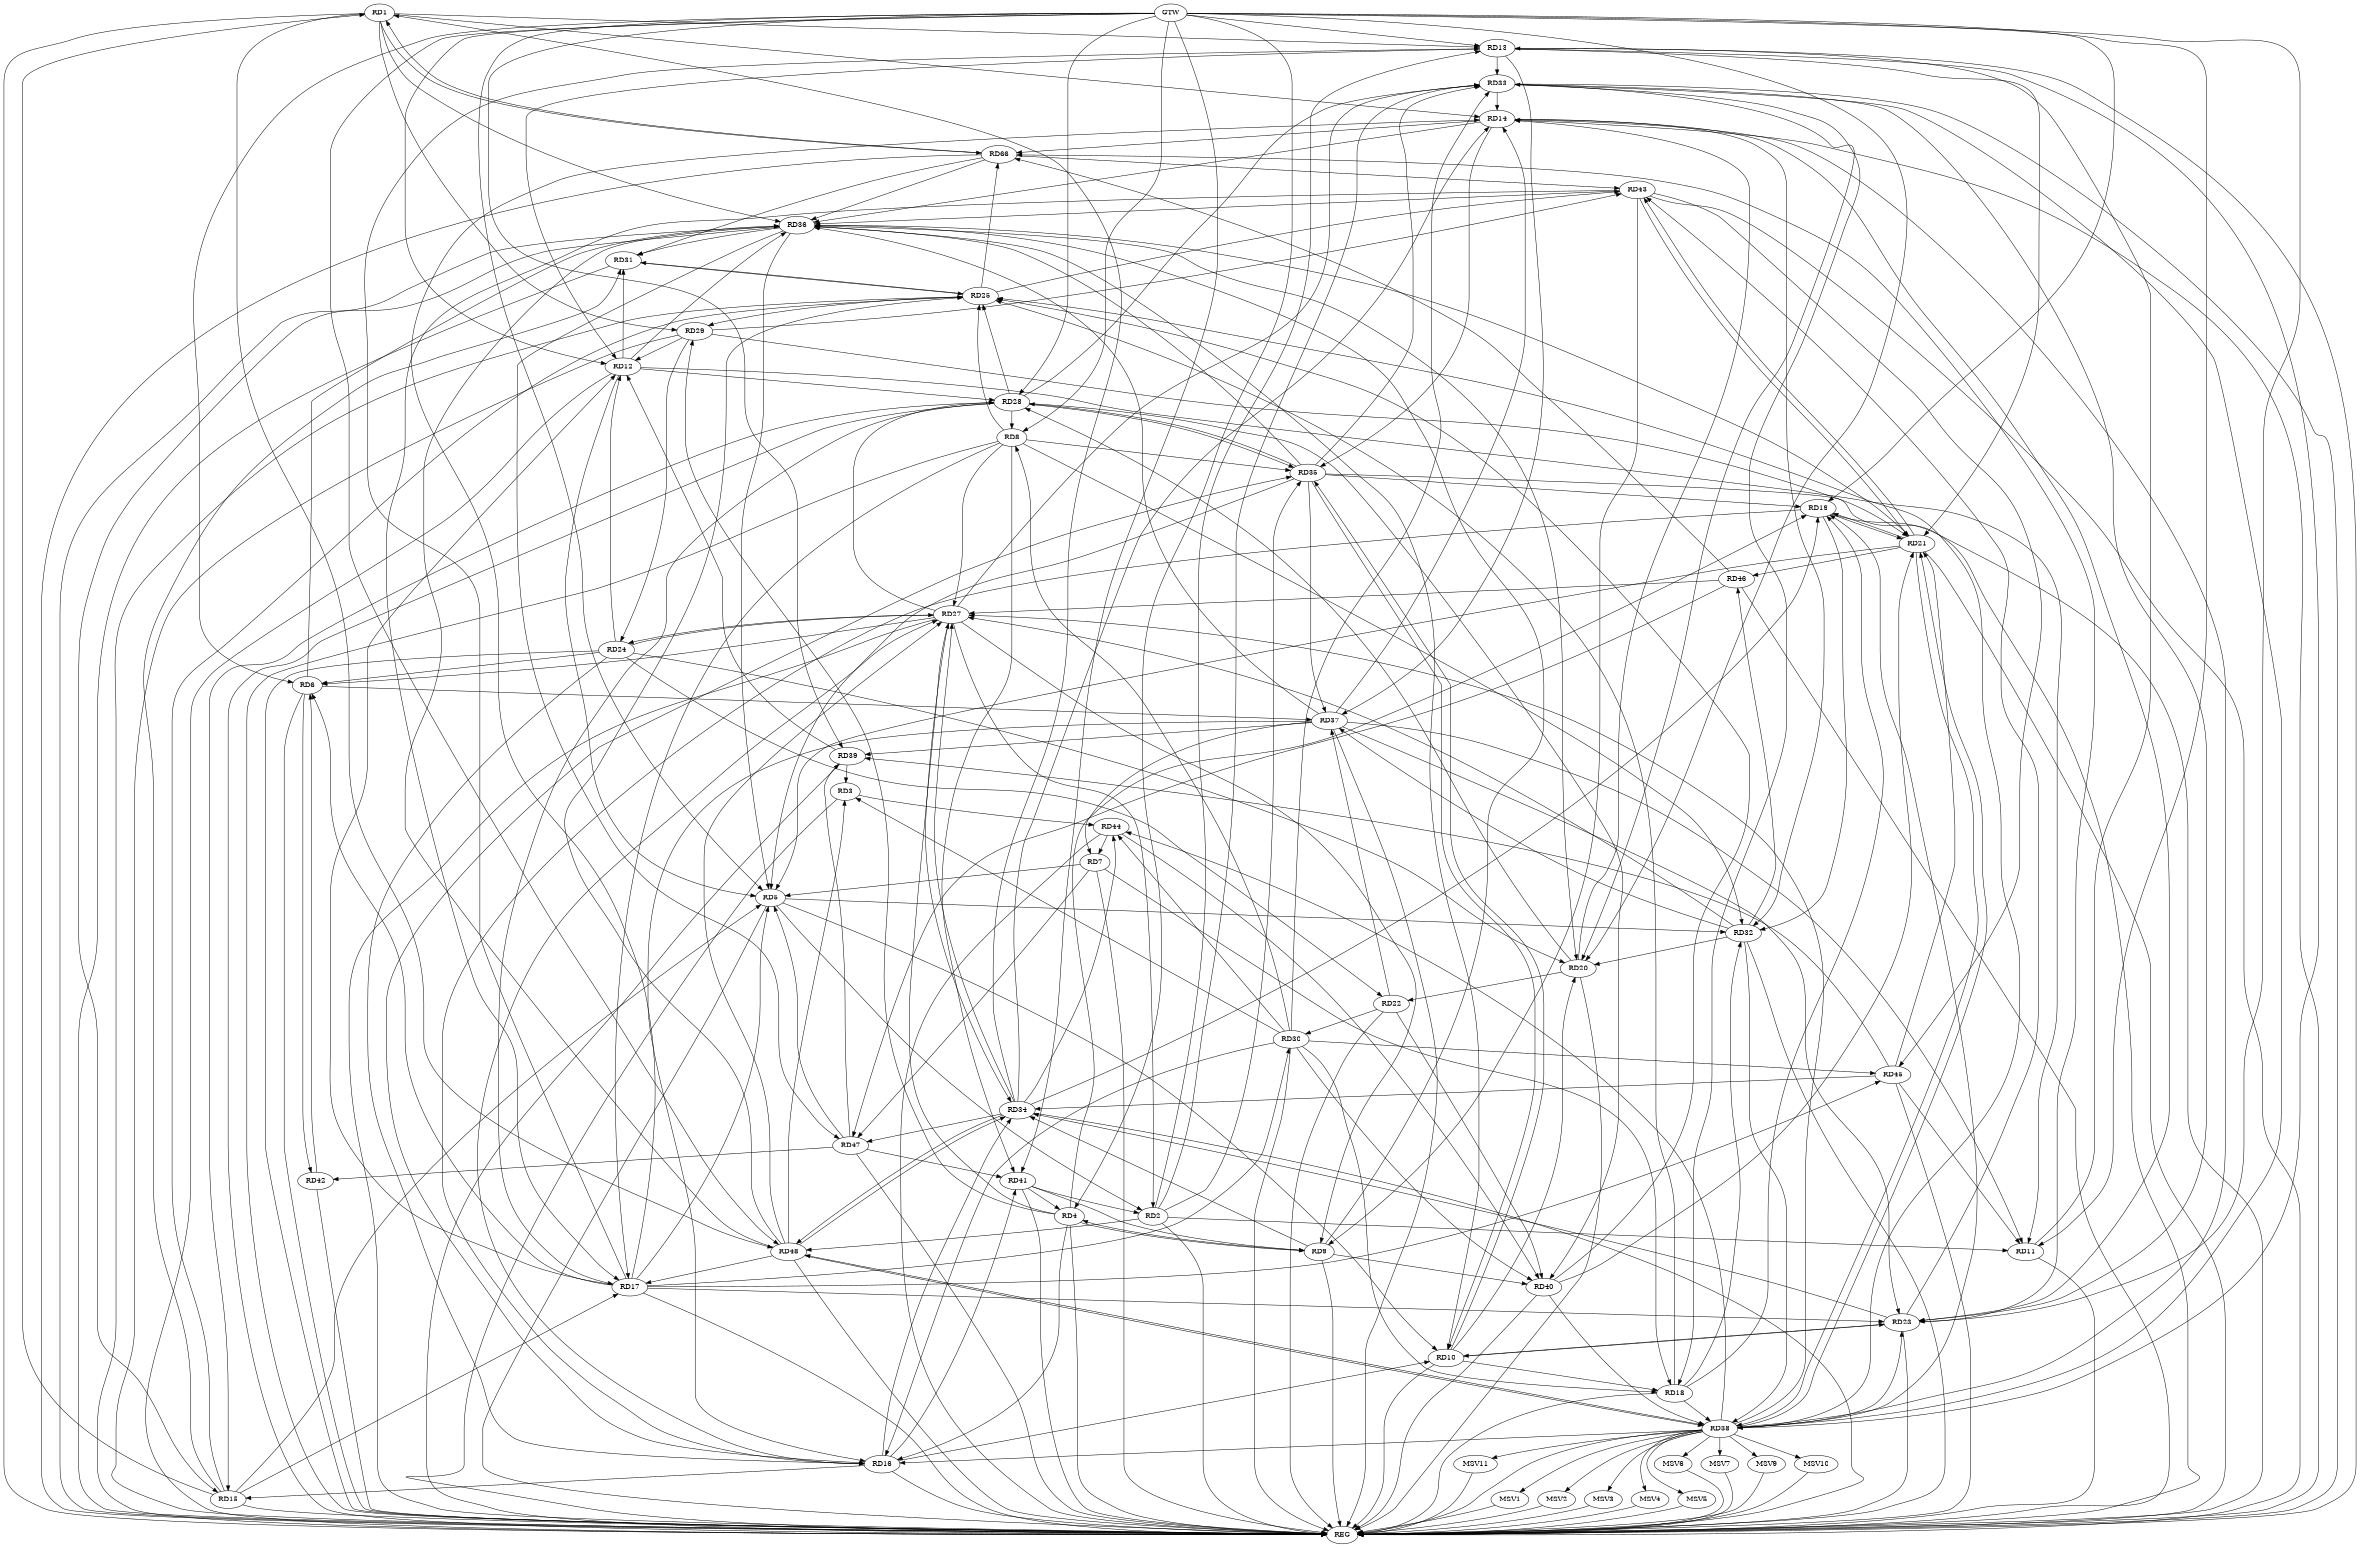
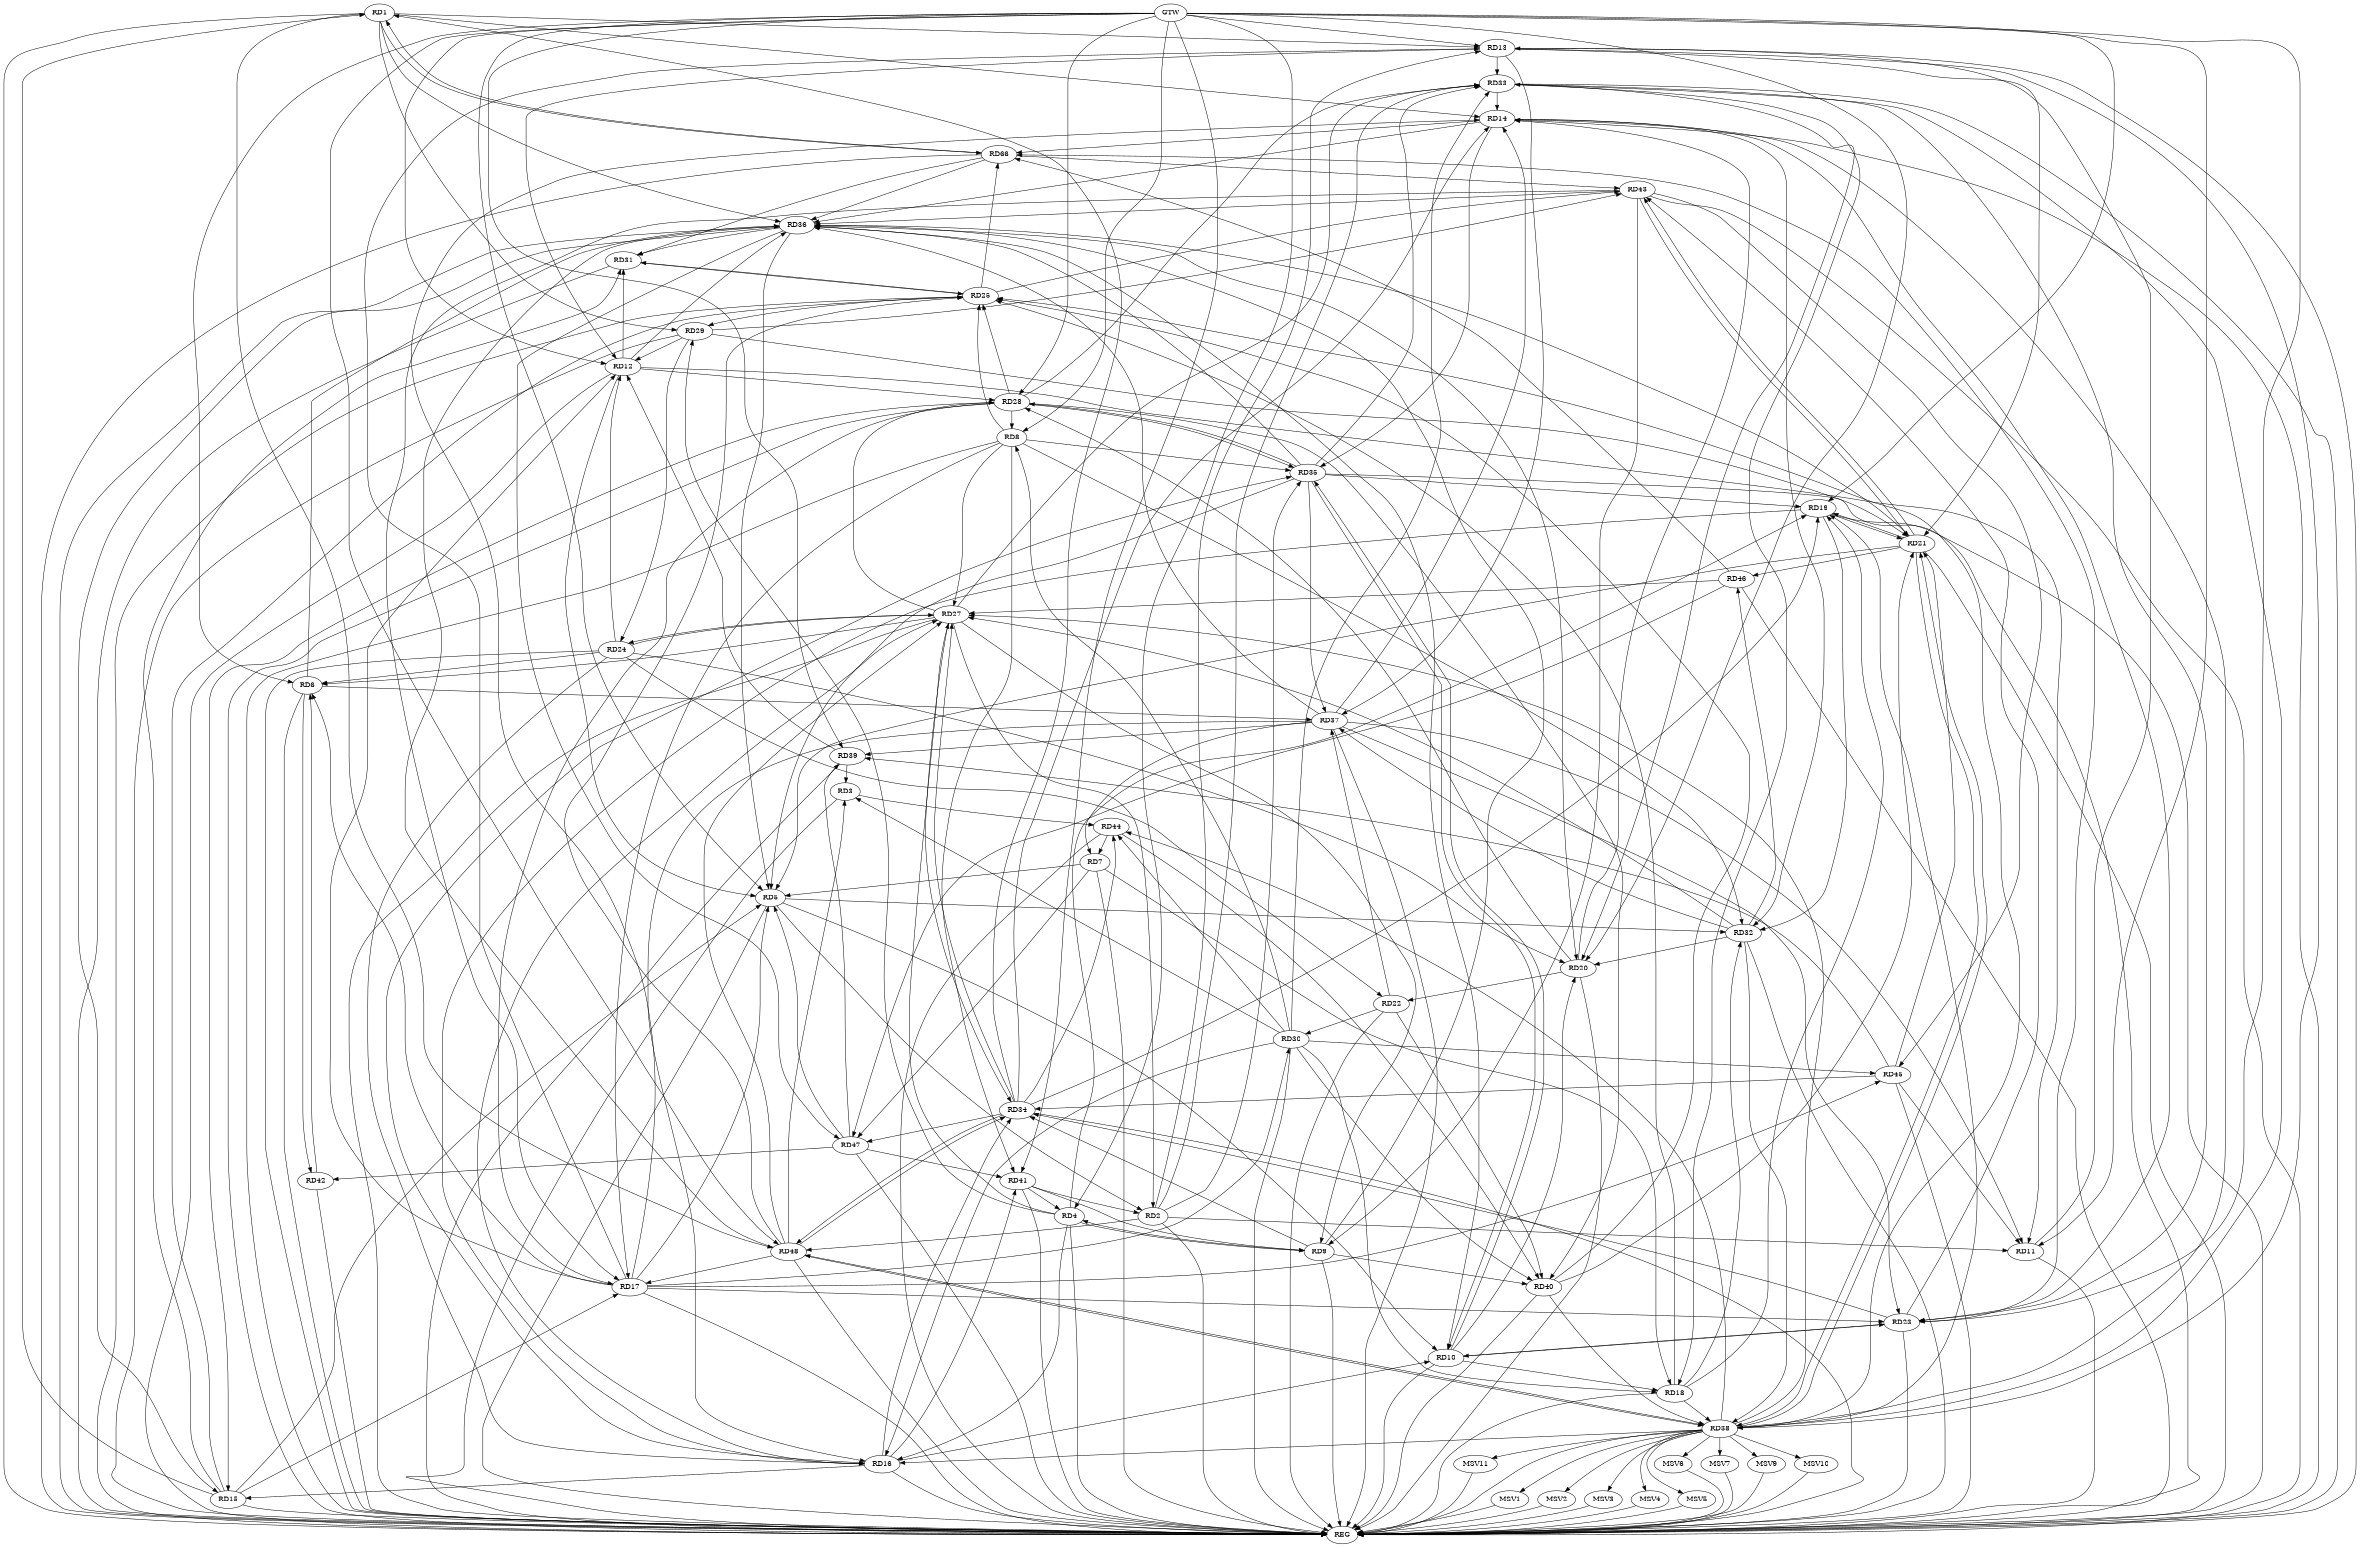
(1870, 1407) -> none
